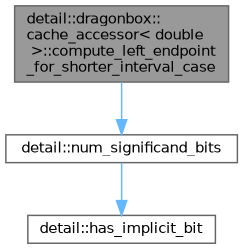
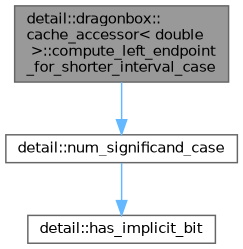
(122, 149) -> (122, 149)
